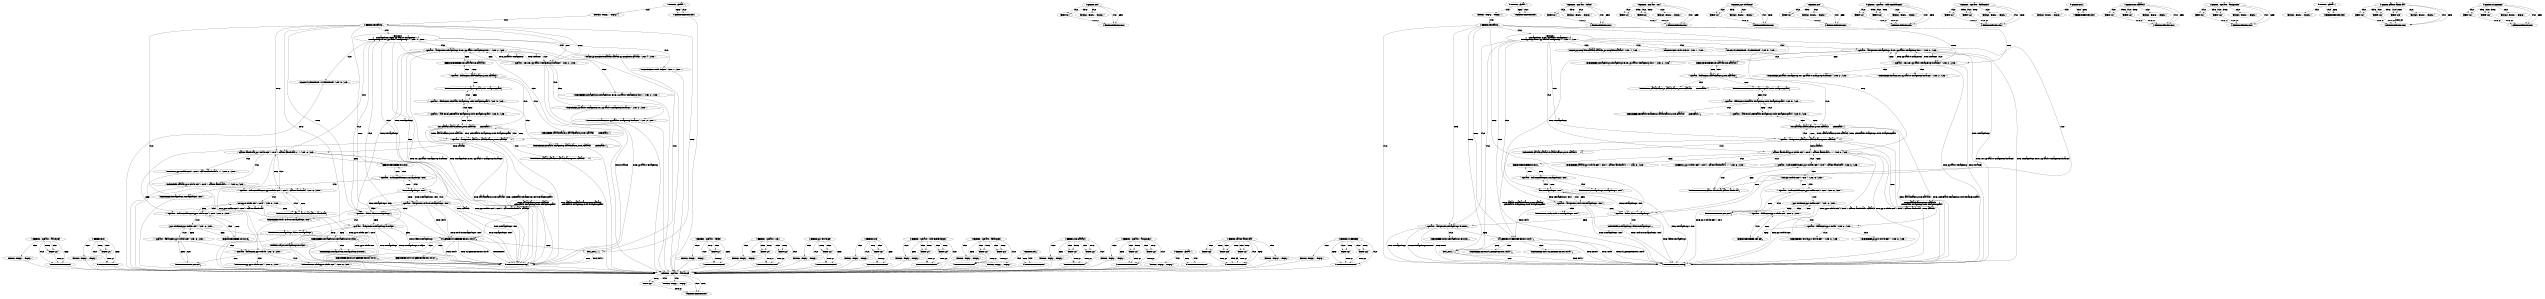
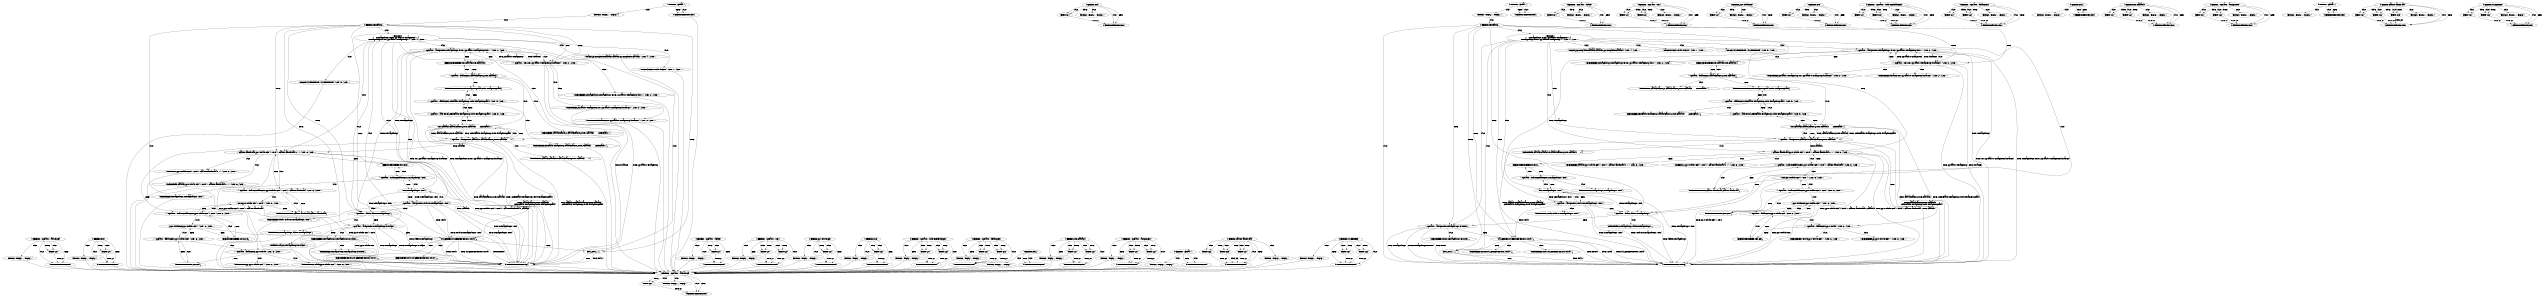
(342, 233) -> (342, 233)
